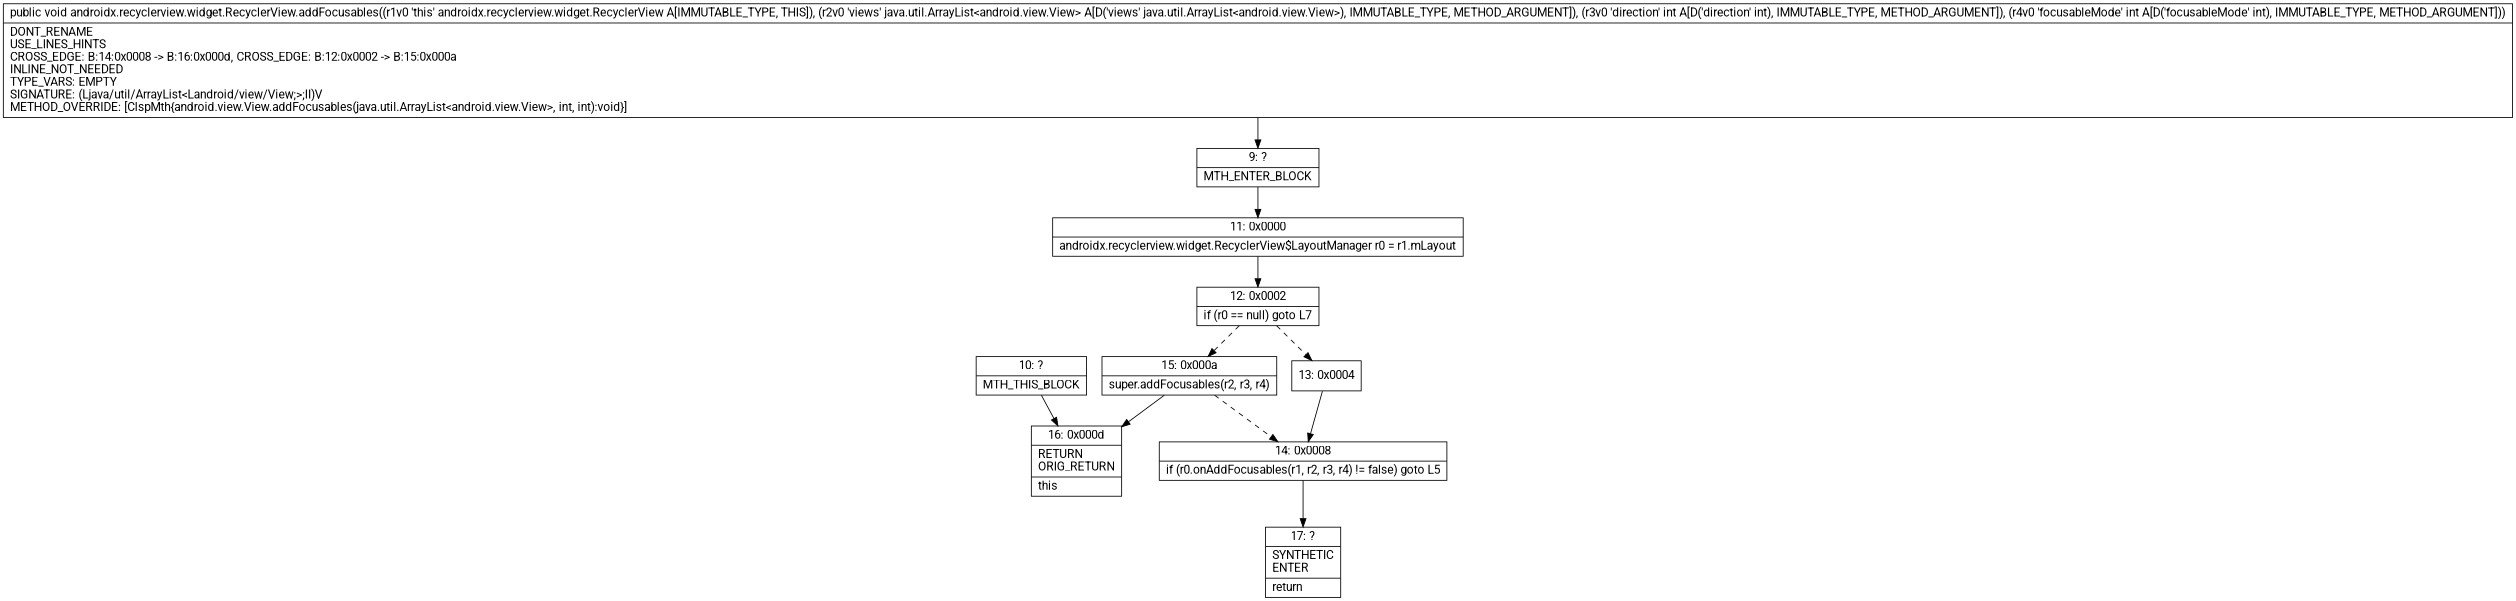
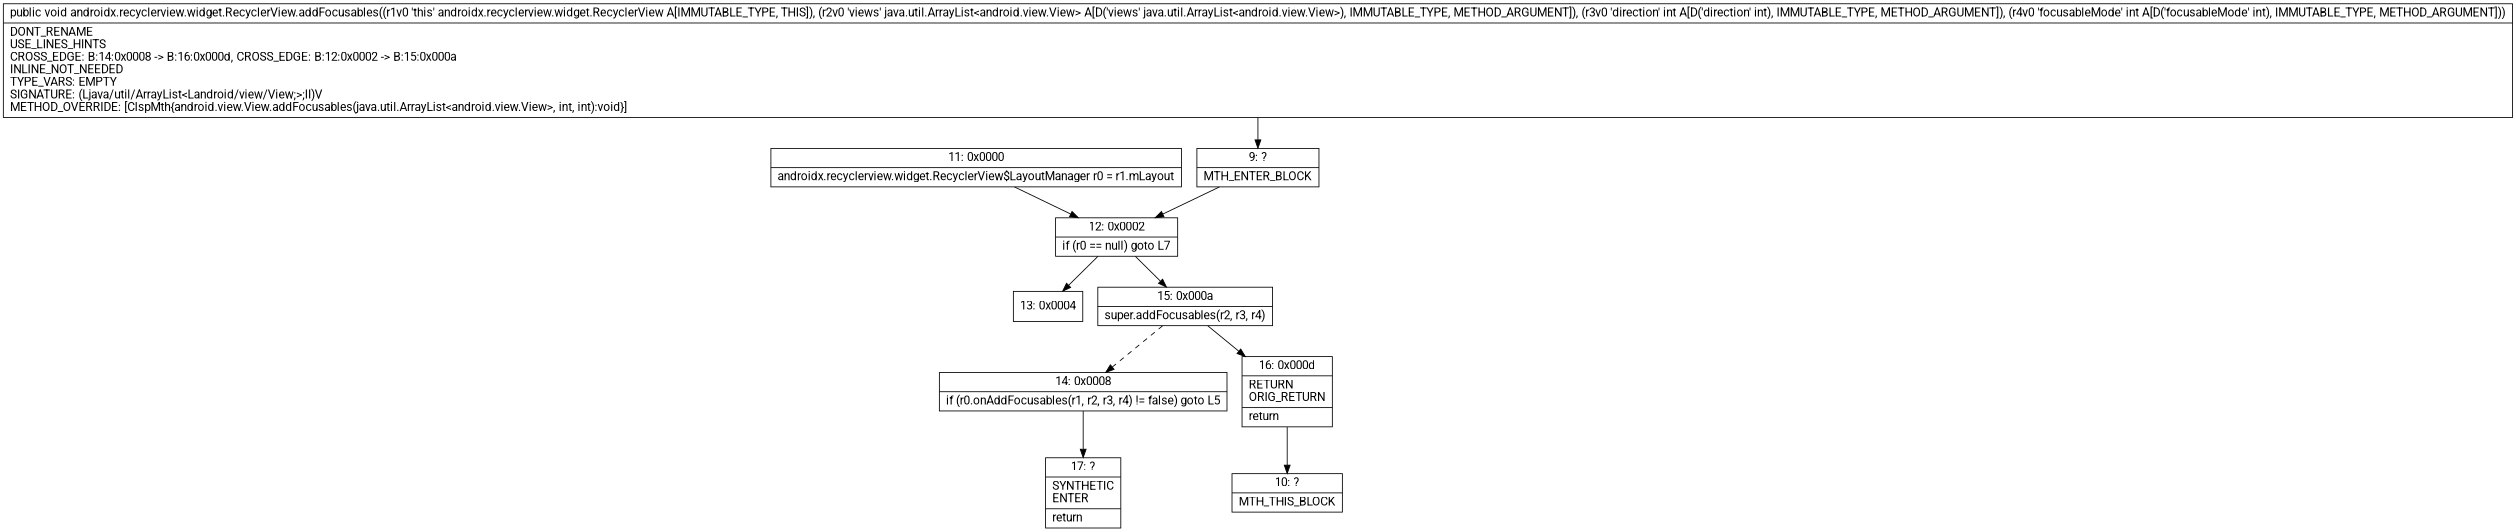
(1258, 198) -> (1191, 201)
(1227, 338) -> (1148, 269)
(1291, 340) -> (1083, 271)
(1048, 407) -> (1287, 446)
(1317, 412) -> none
(1048, 486) -> (1264, 417)
